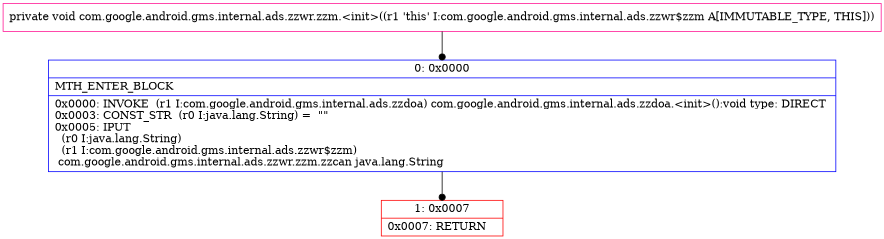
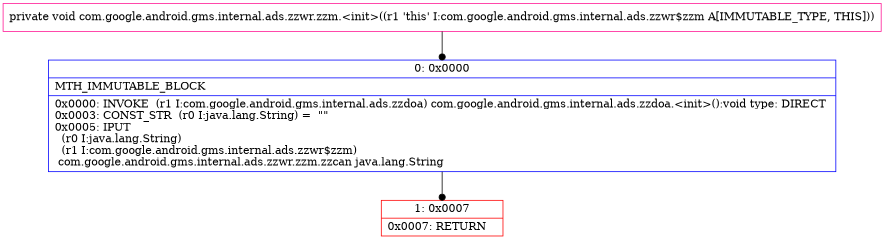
(114, 86) -> (130, 86)
